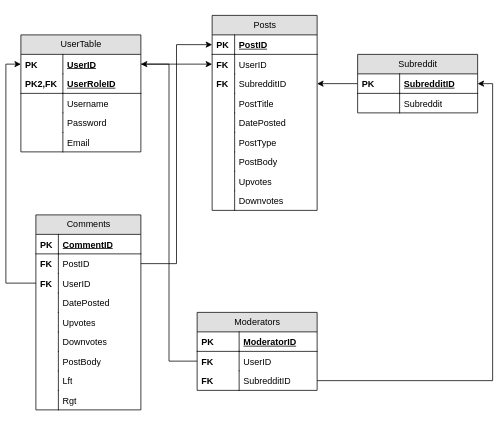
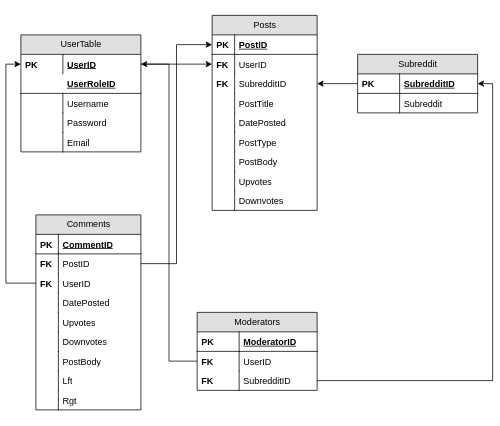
(42, 84) -> none
